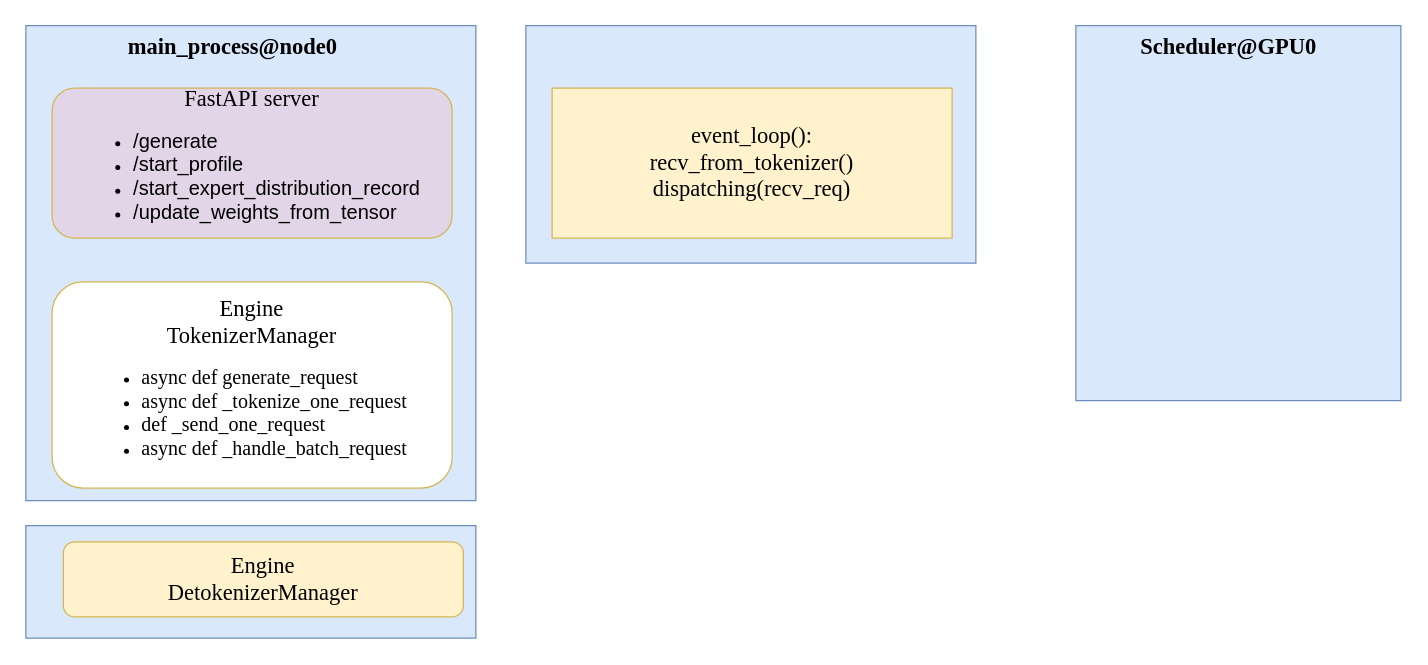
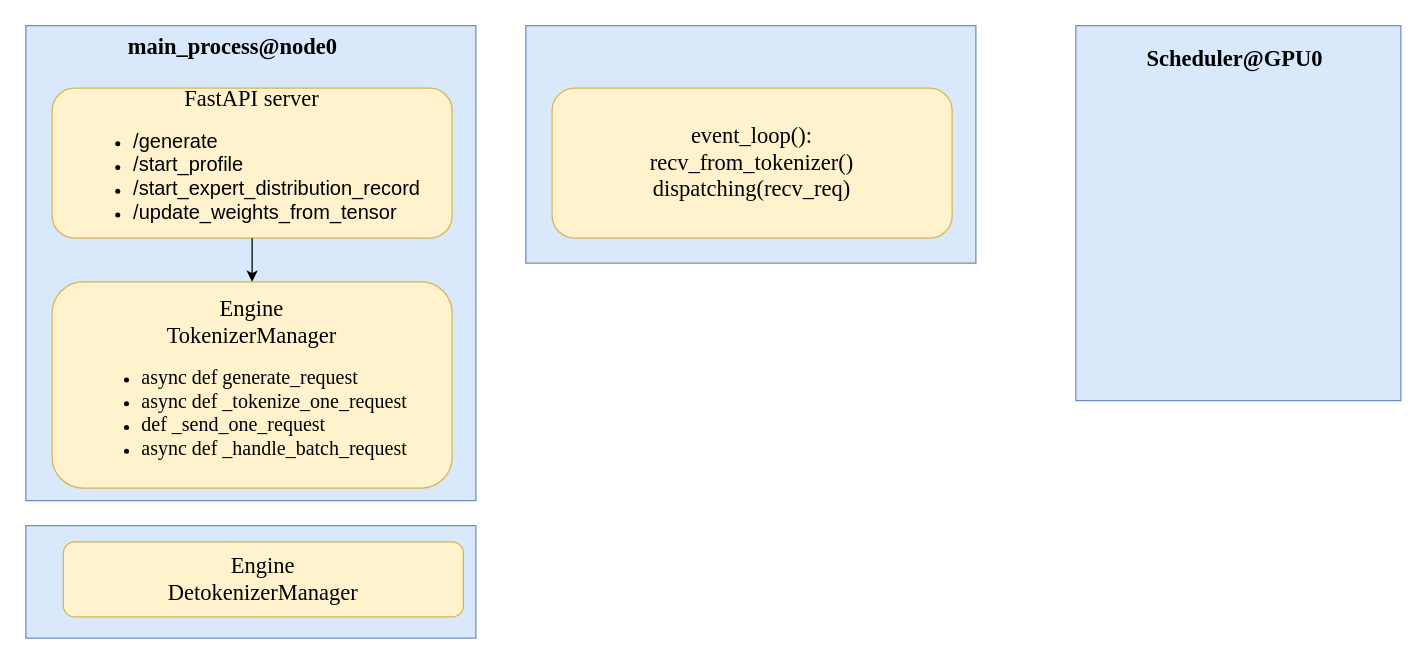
(1252, 51) -> (1258, 63)
(252, 163) -> (252, 163)
(752, 163) -> (752, 163)
none -> (252, 256)
(252, 385) -> (252, 385)
